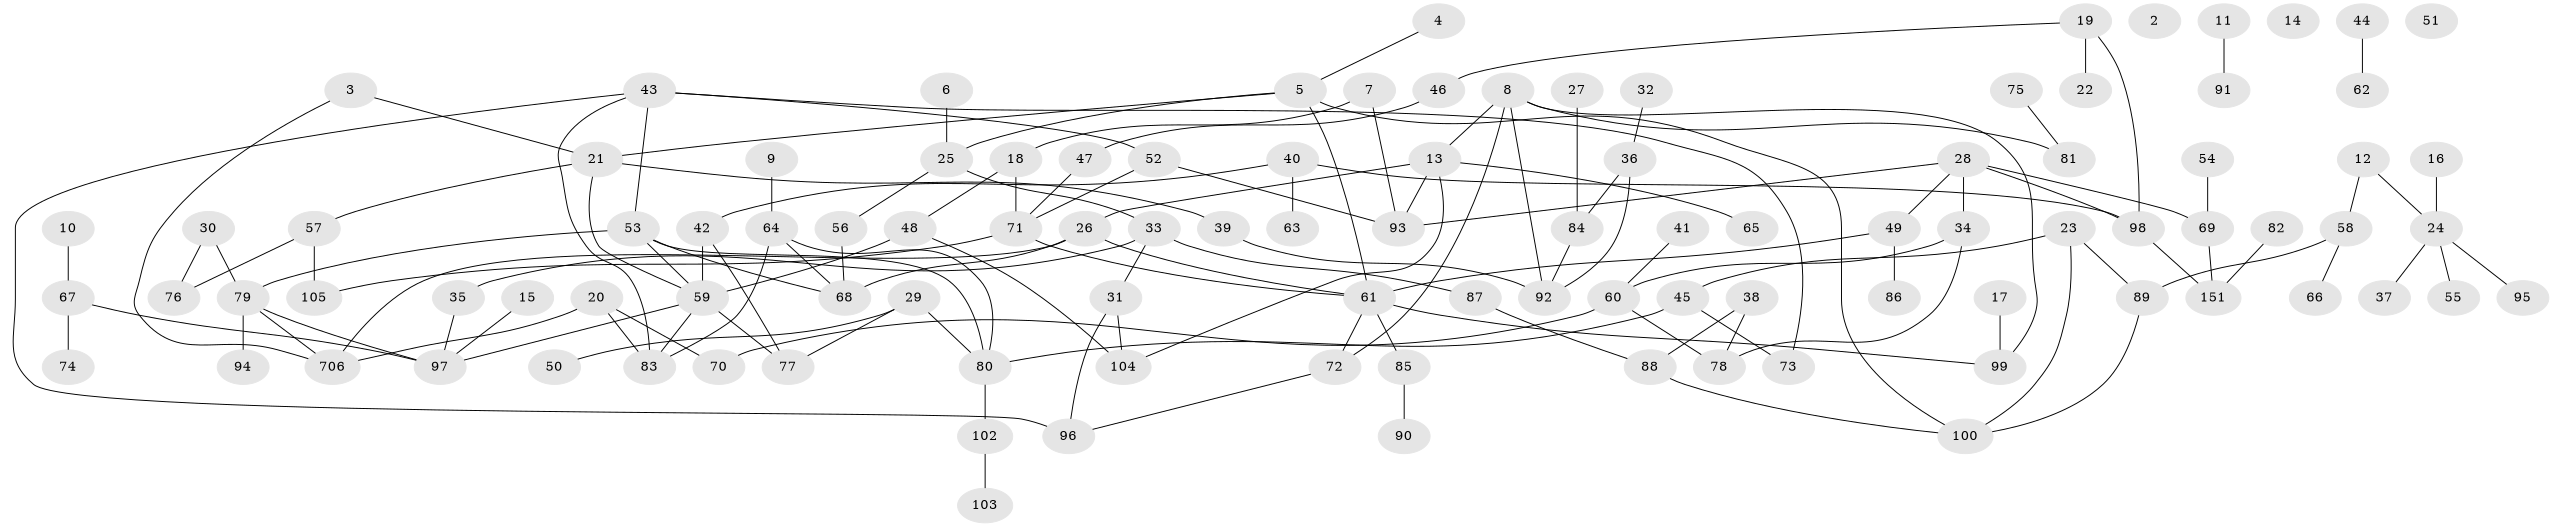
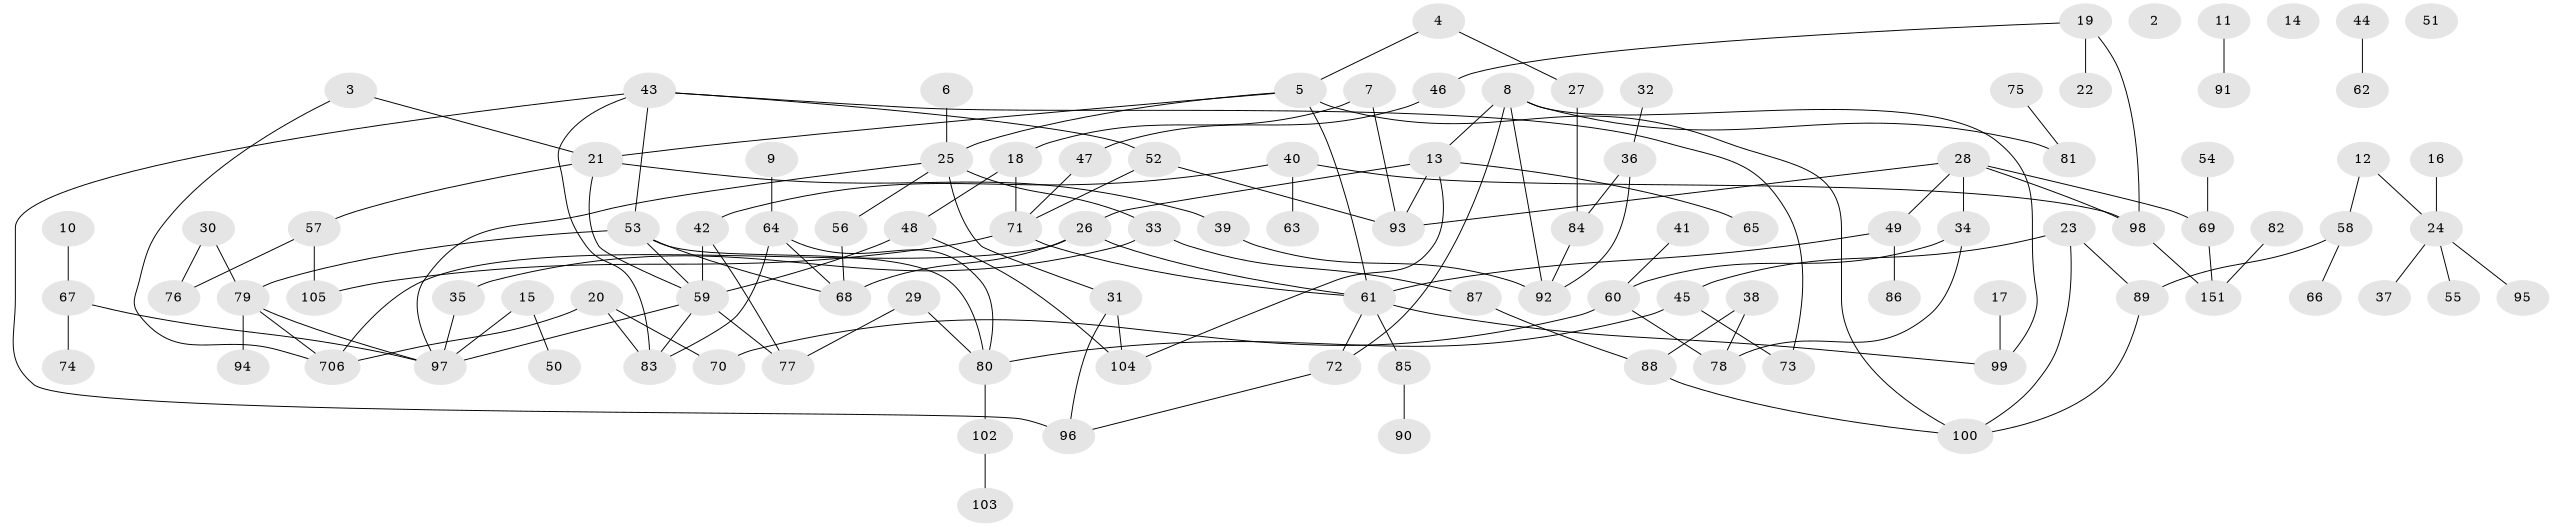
none -> (1508, 56)
none -> (626, 205)
(1136, 262) -> (987, 249)
(737, 337) -> (541, 333)
